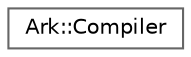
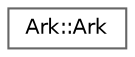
(96, 28) -> (67, 28)
